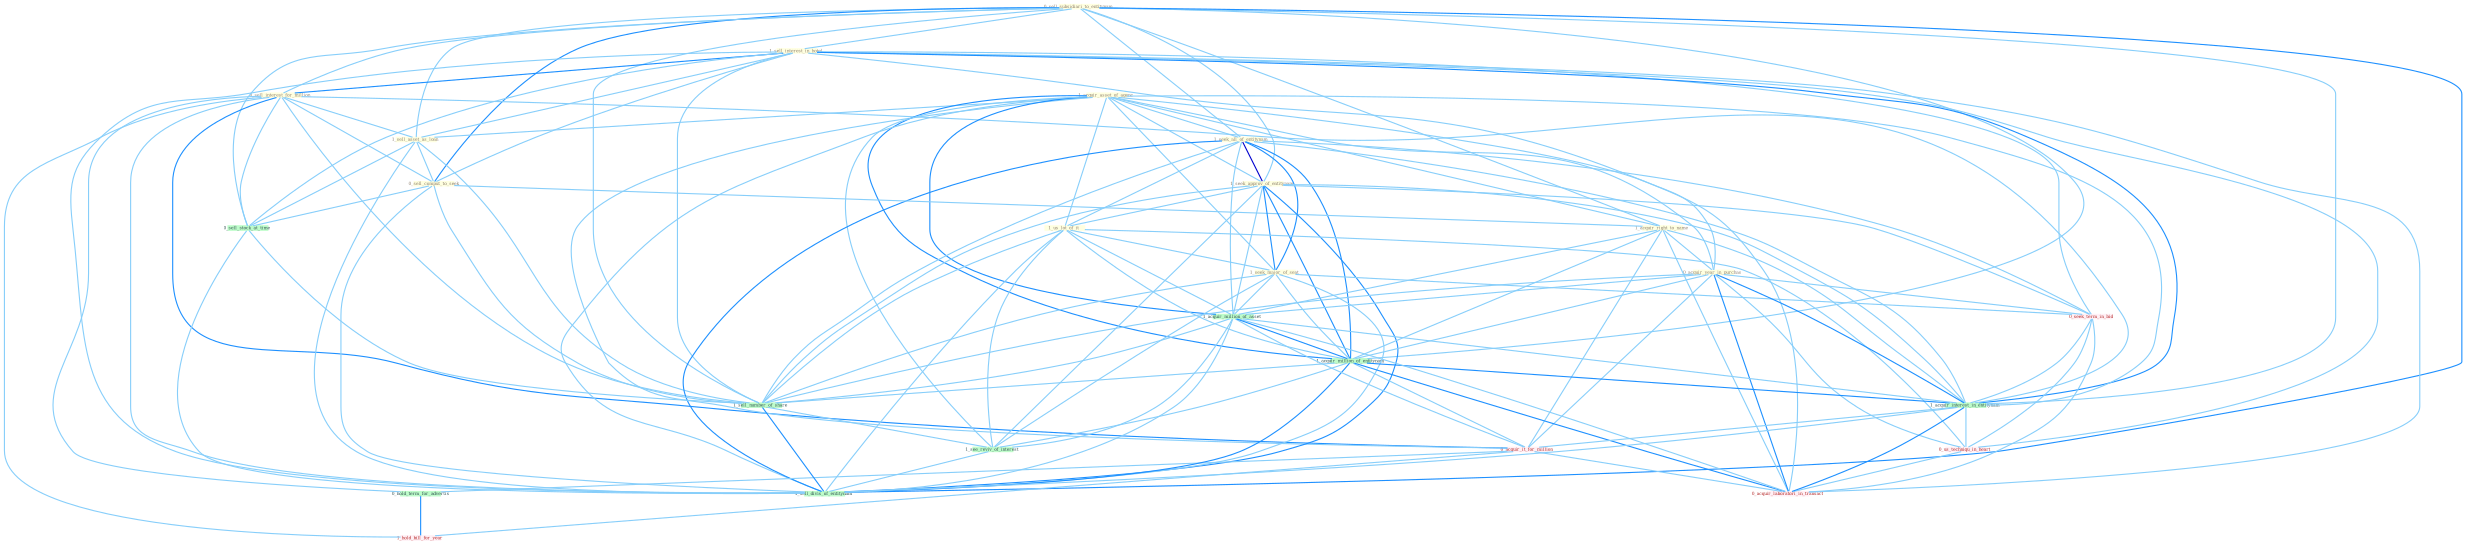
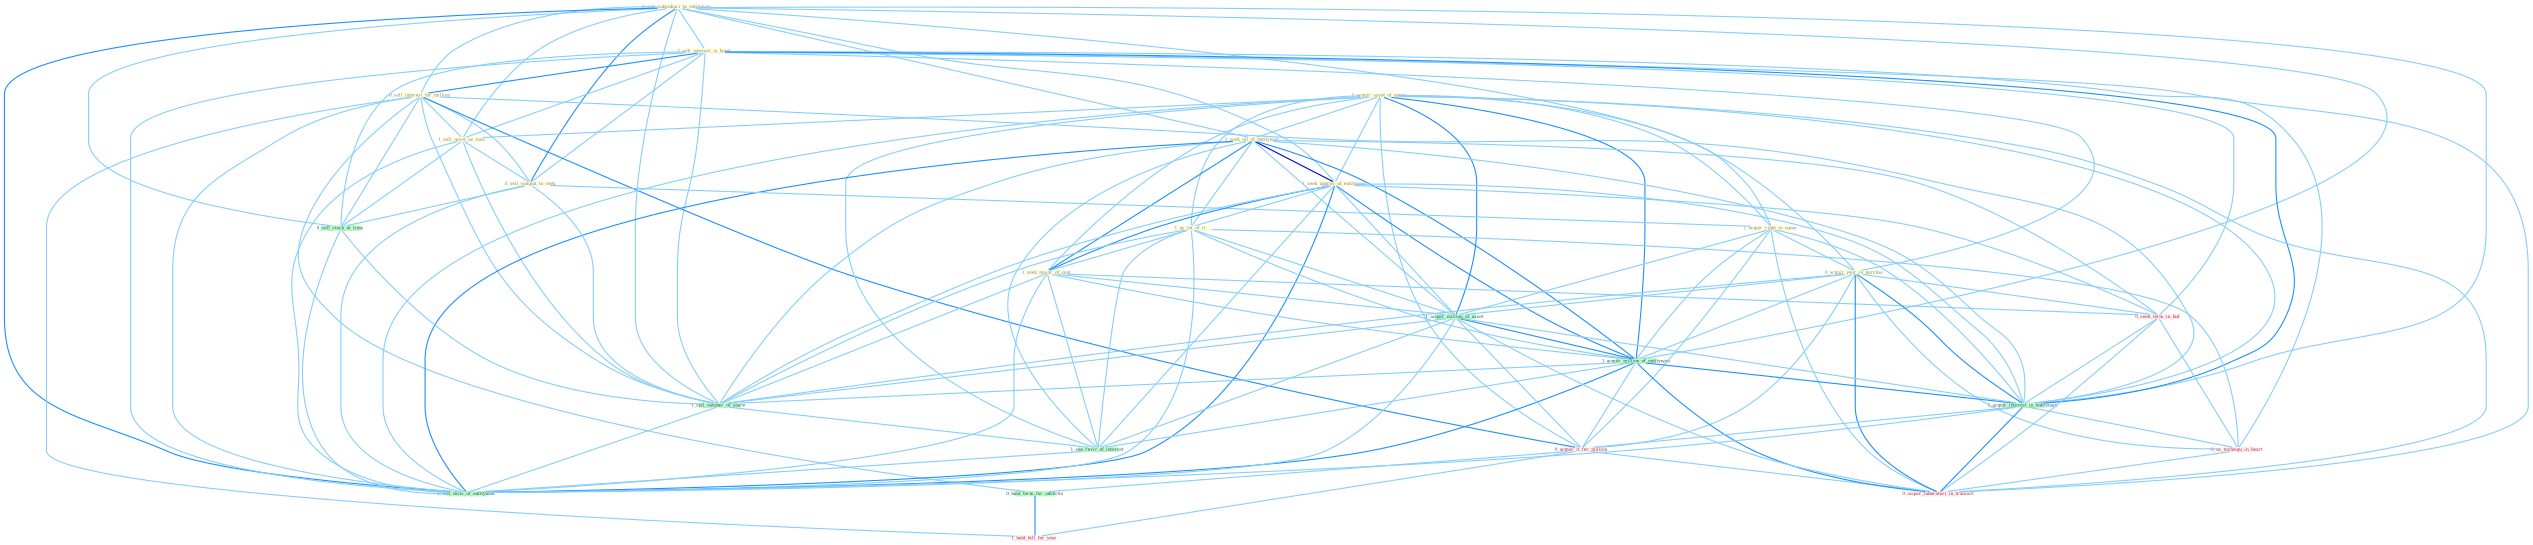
none -> (1036, 246)
(793, 449) -> (593, 449)
